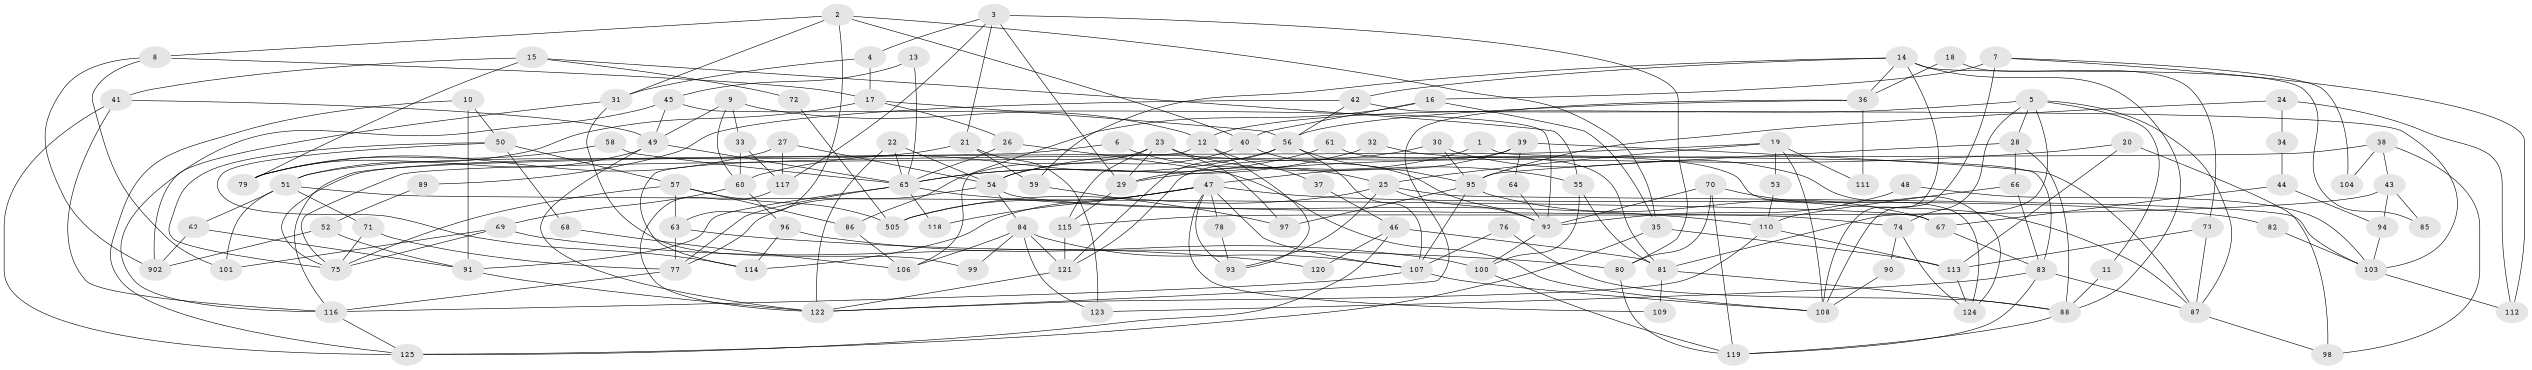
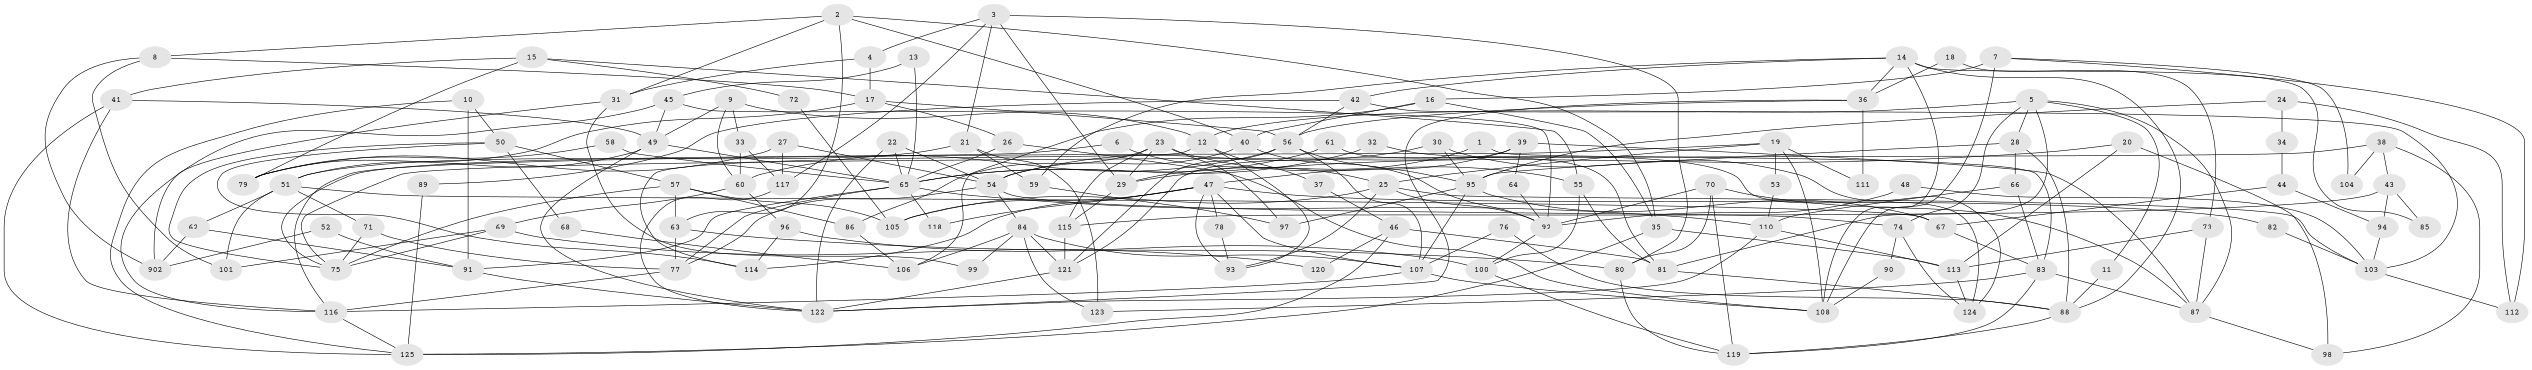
(374, 205) -> (415, 270)
(892, 227) -> (892, 227)
(1660, 312) -> none
